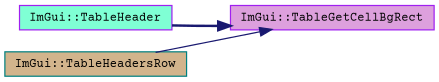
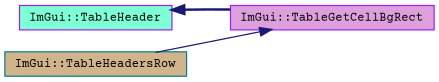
(195, 26) -> (207, 9)
